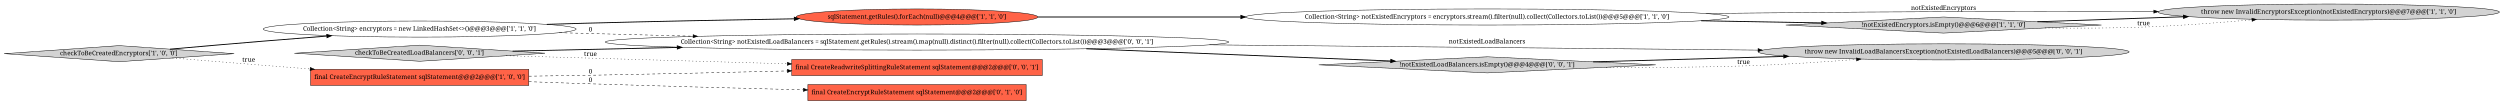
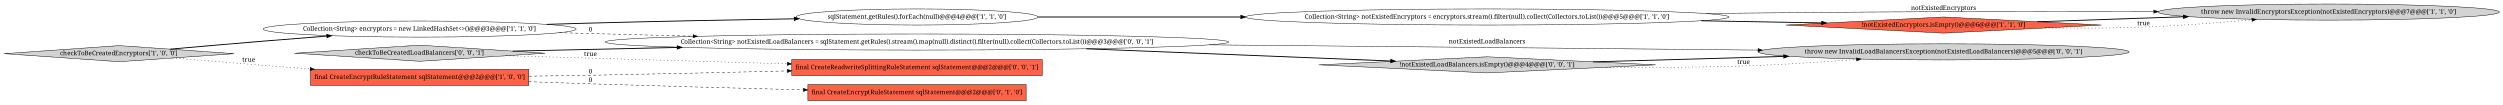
(917, 17) -> (917, 17)
(1944, 25) -> (1944, 25)
